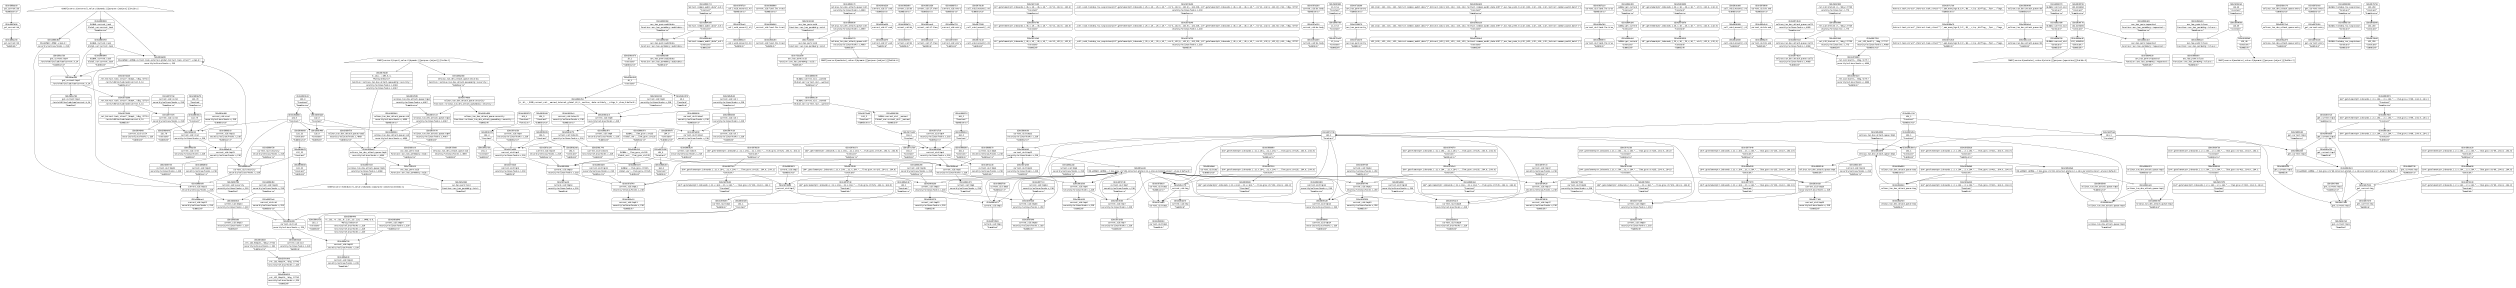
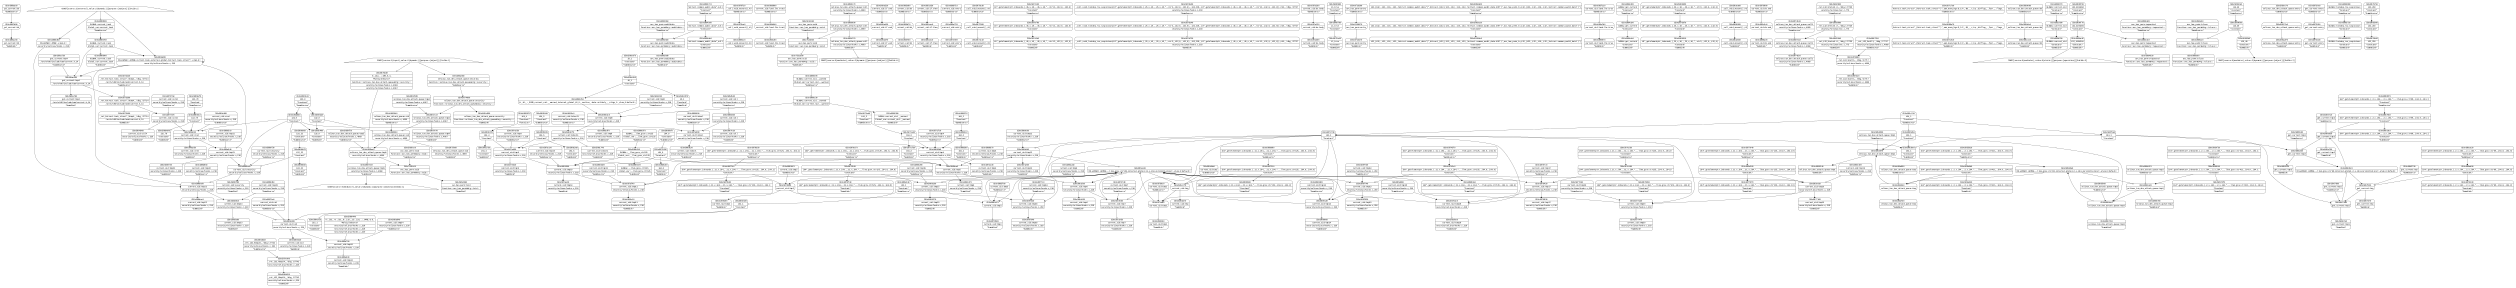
(2169, 184) -> (2175, 179)
